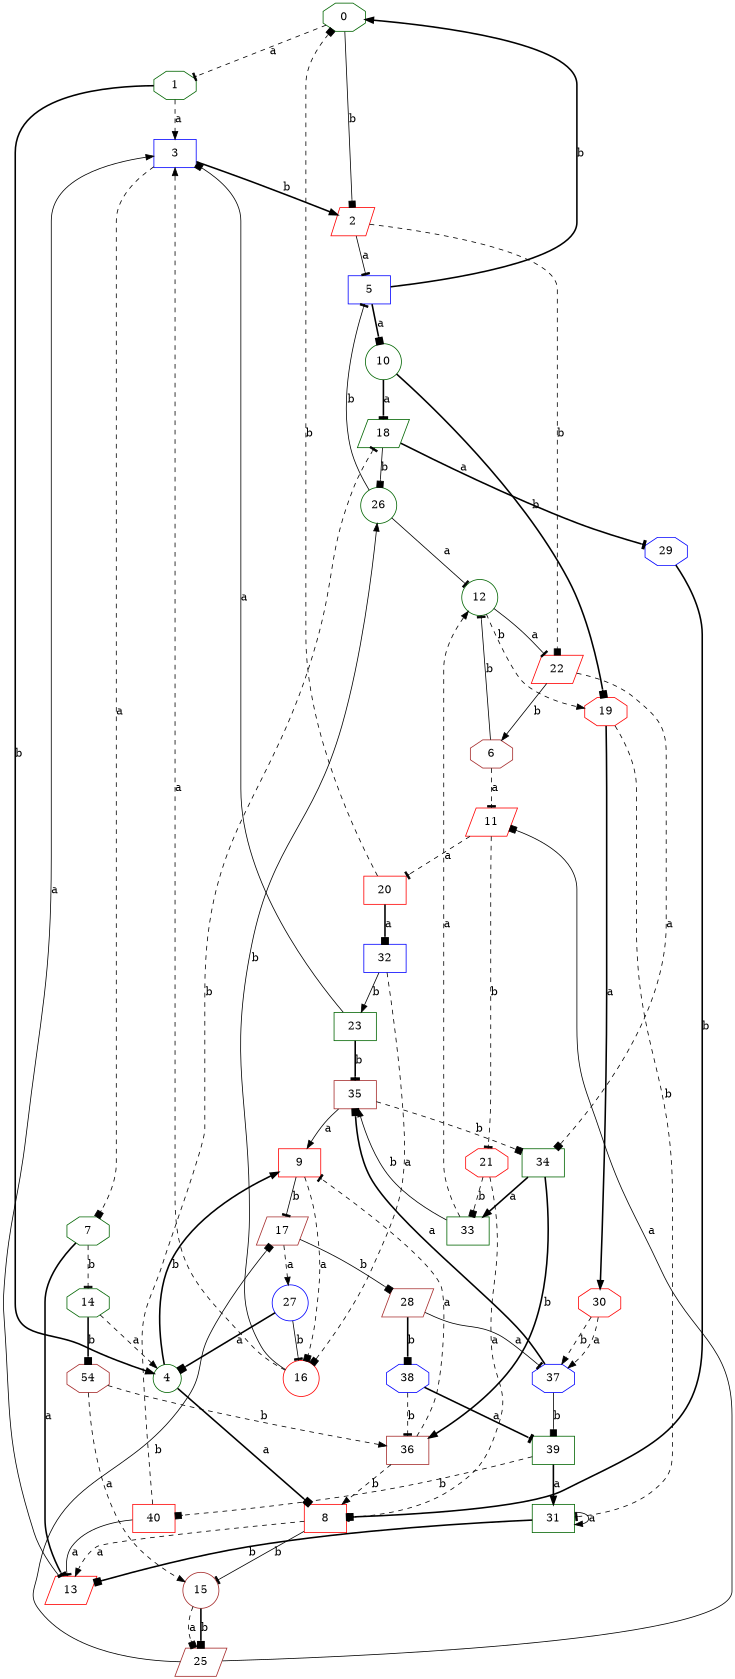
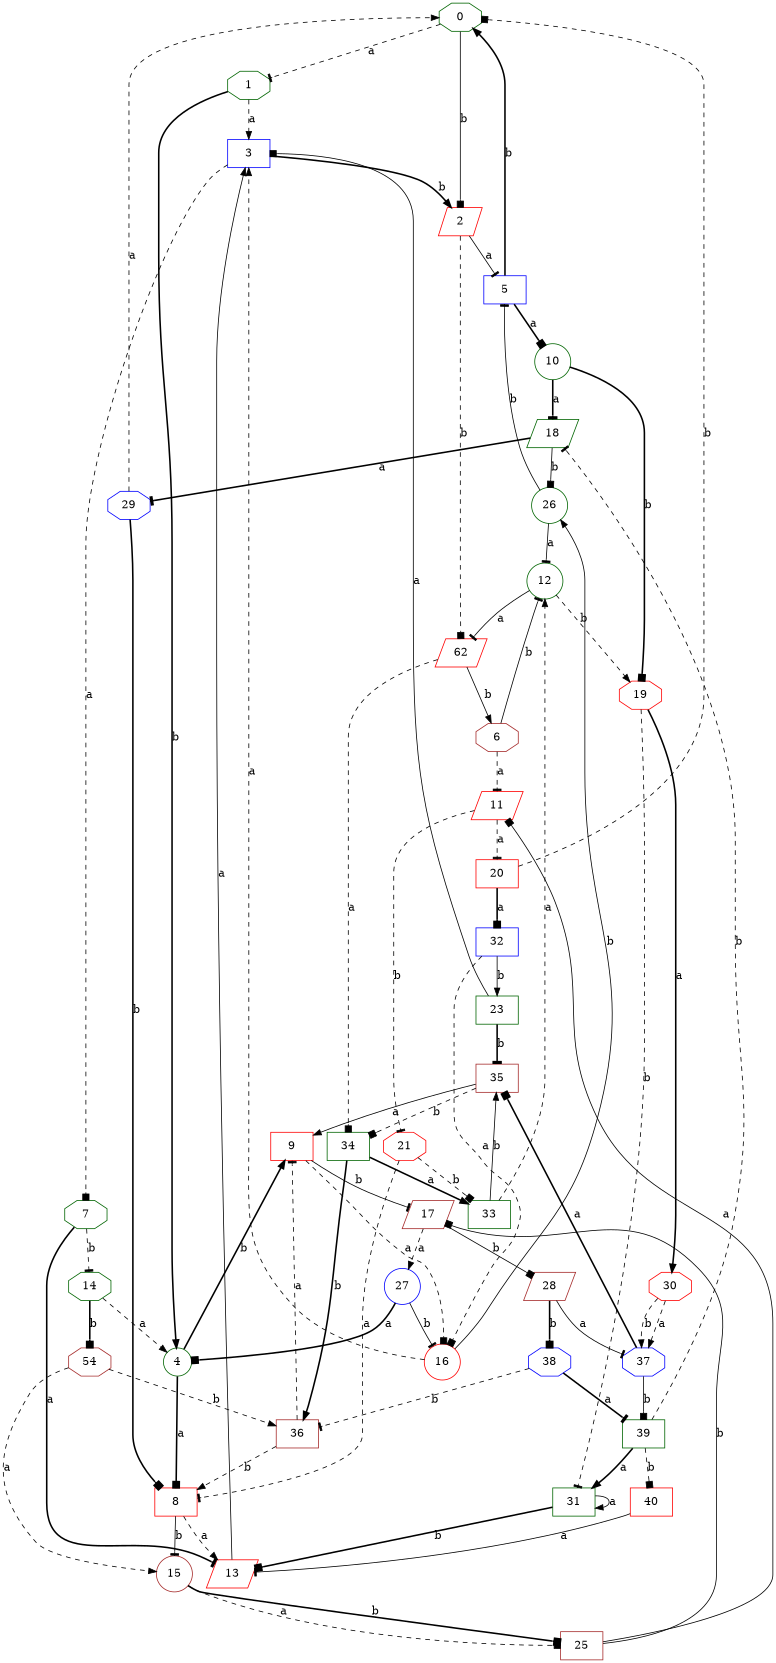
none -> (129, 127)
(557, 669) -> (461, 653)
(206, 968) -> (735, 923)
(201, 1662) -> (582, 1646)
